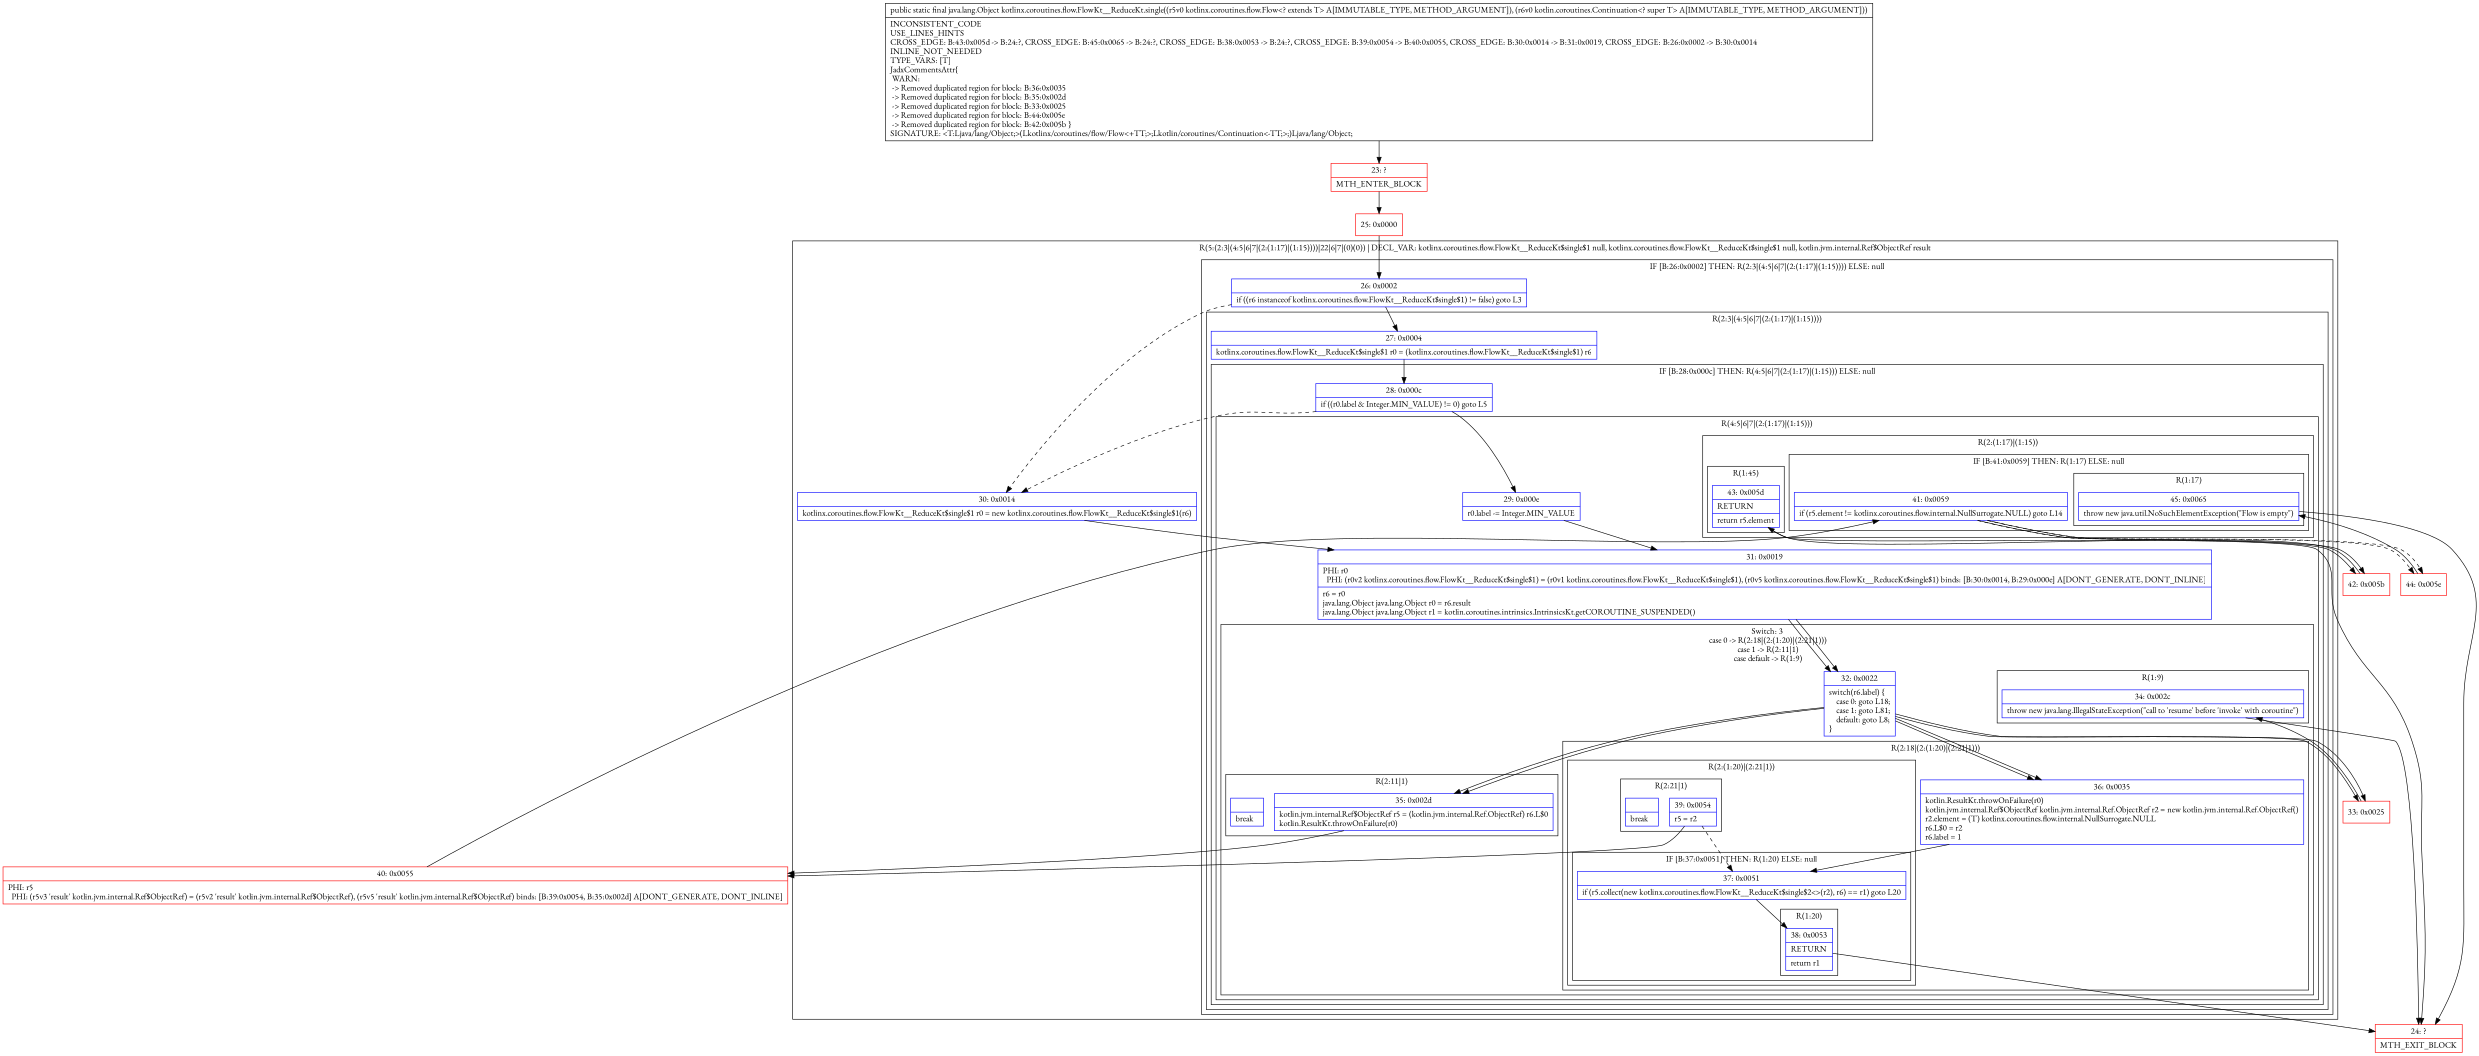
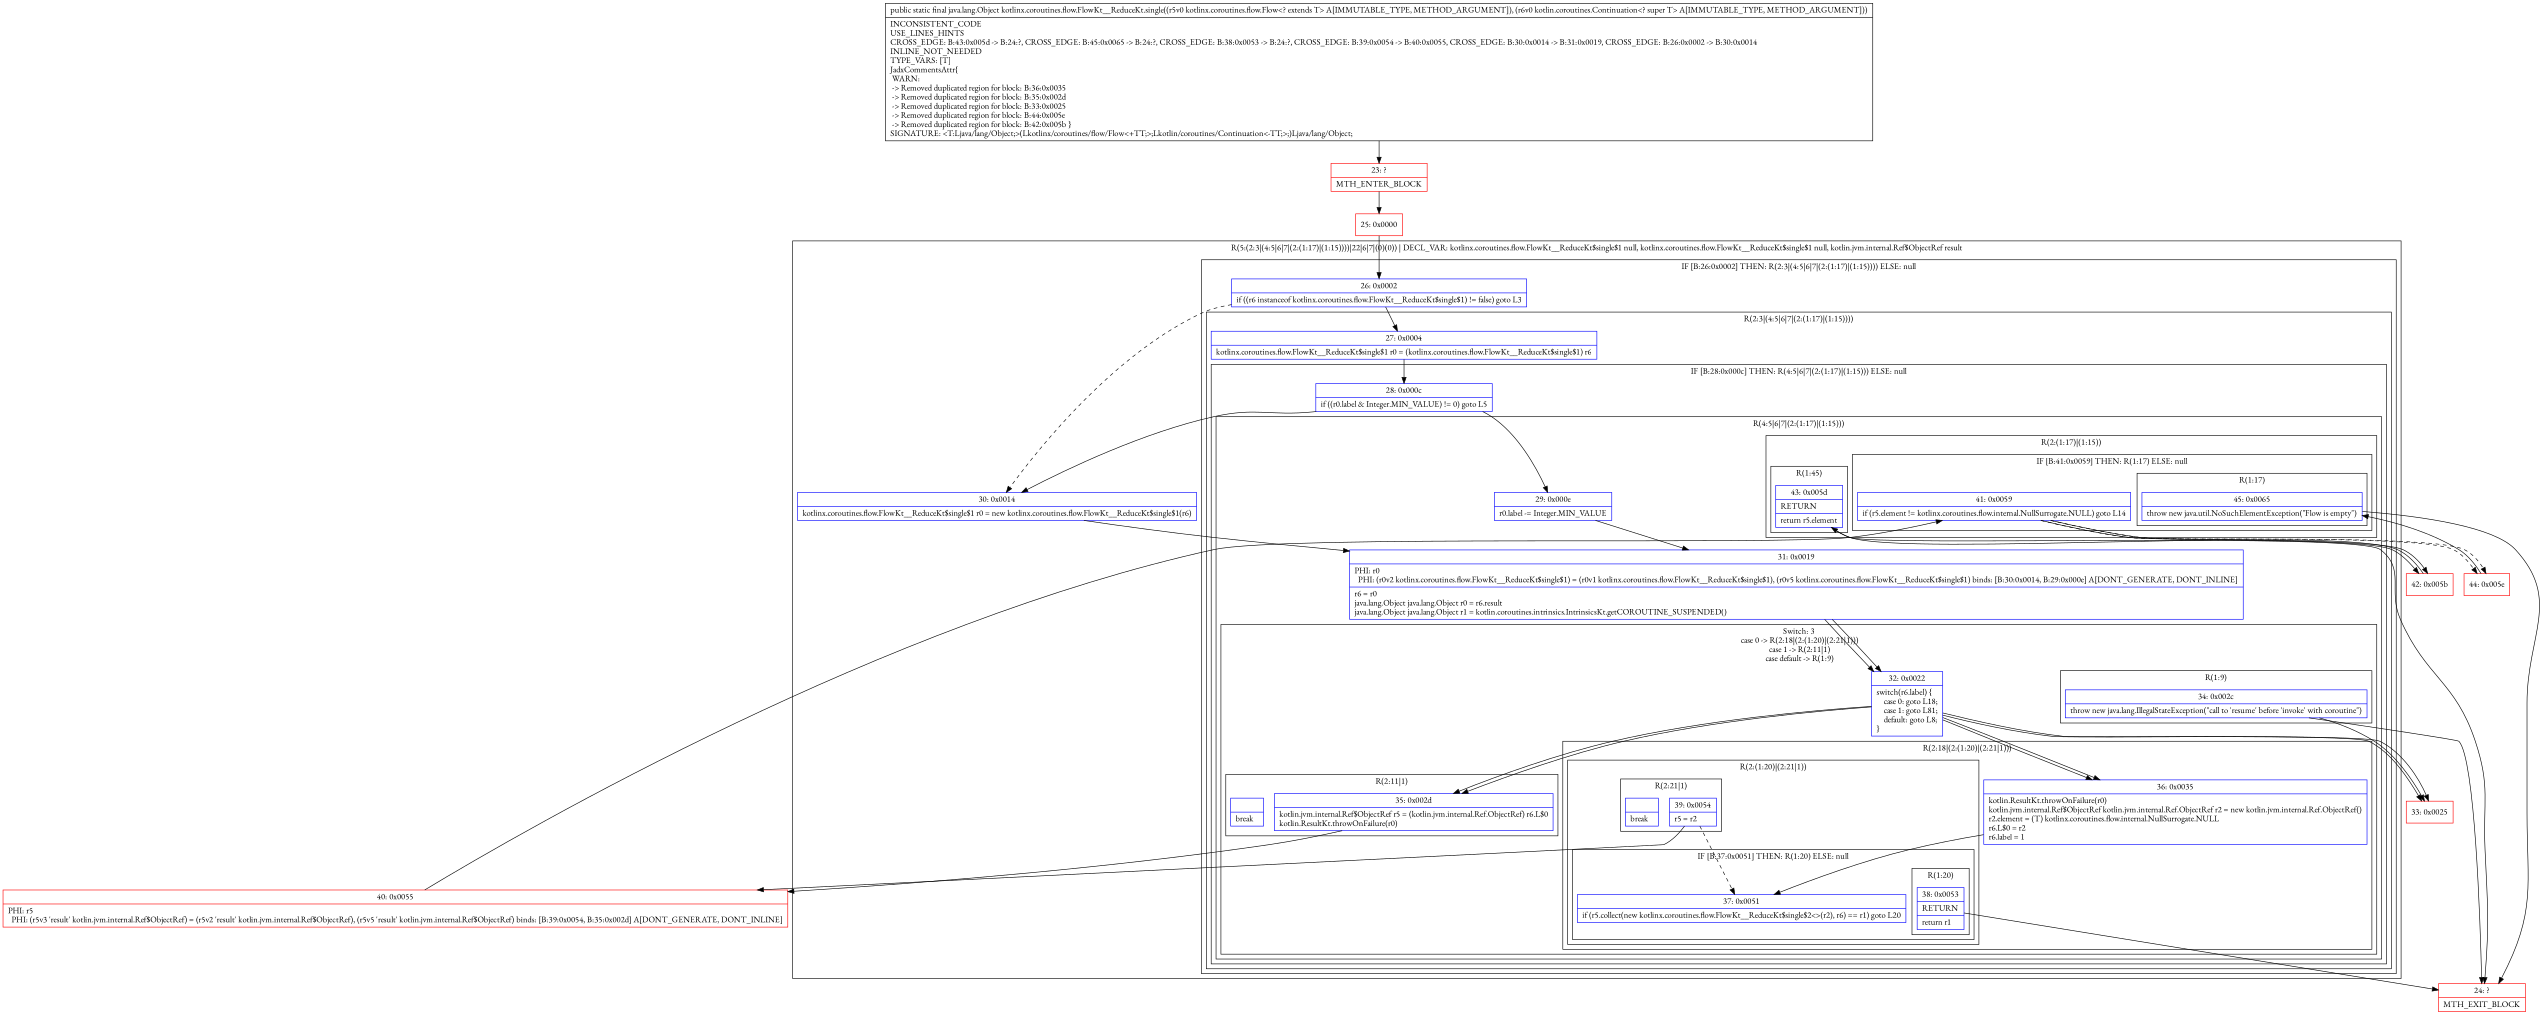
(1167, 430) -> (1167, 430)
(2299, 734) -> (2363, 735)
(1769, 912) -> none
